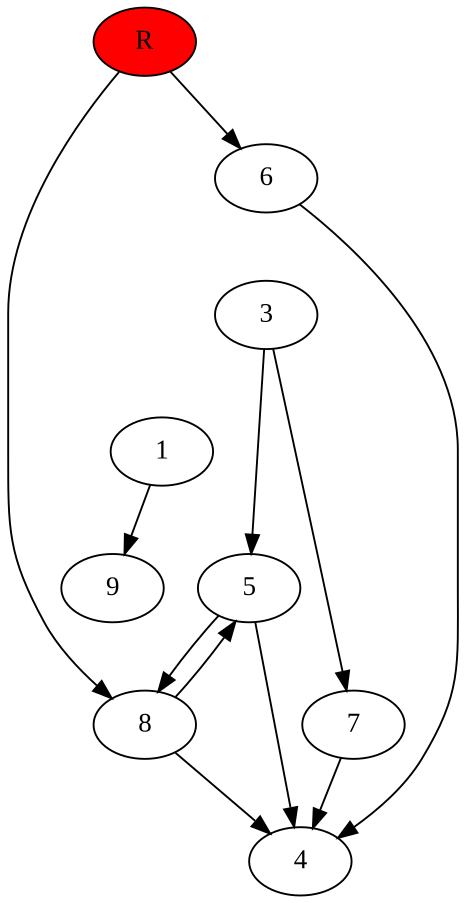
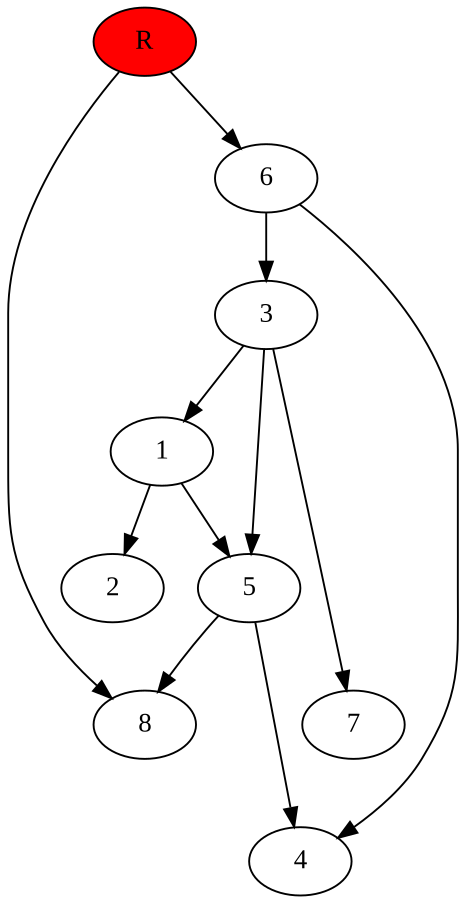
none -> (266, 237)
none -> (220, 376)
(113, 588) -> (113, 588)
(201, 668) -> (200, 512)
(330, 784) -> none
(215, 787) -> none
